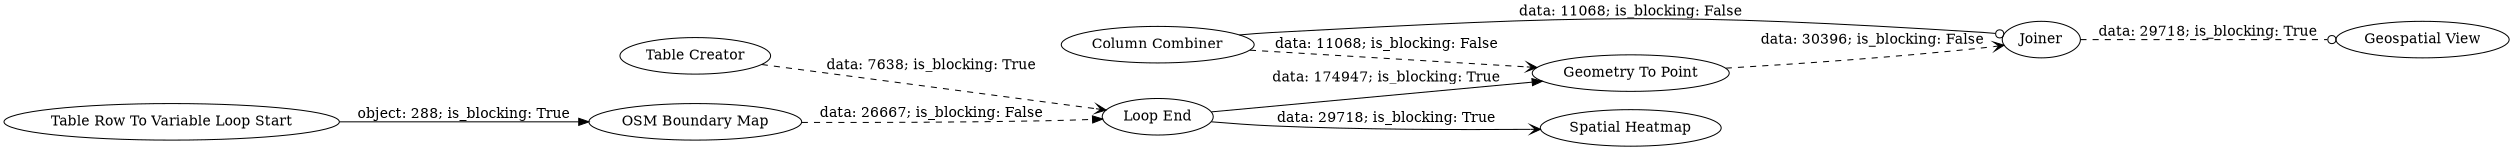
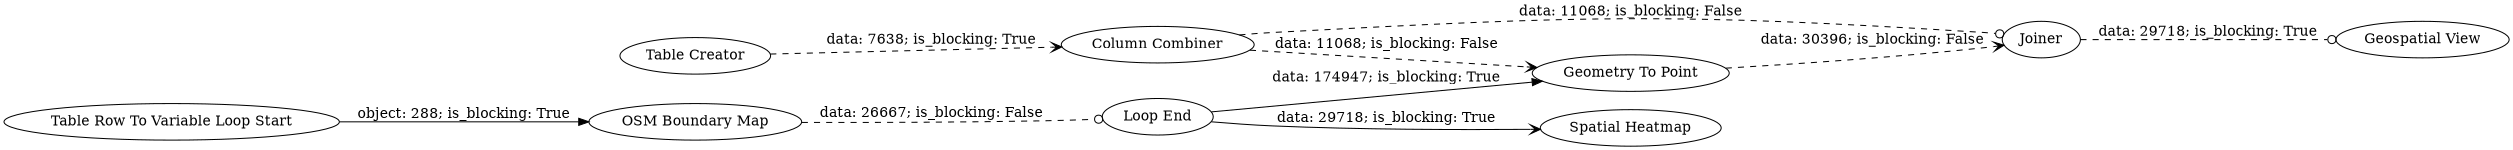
(1617, 19) -> (1617, 19)
(929, 87) -> (911, 51)
(948, 122) -> (948, 122)
